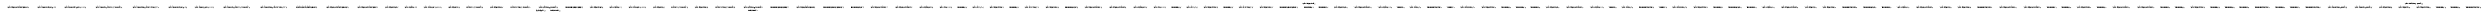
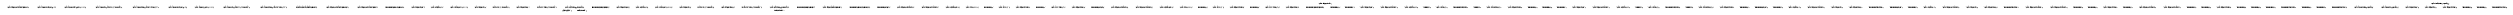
none -> (395, 7)
